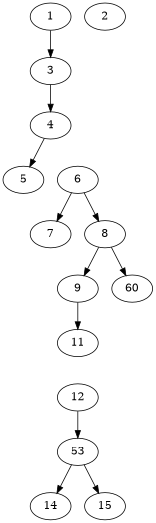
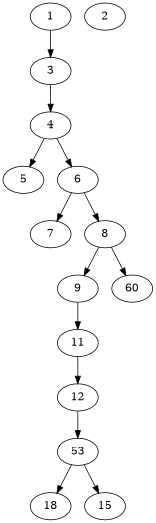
none -> (62, 149)
none -> (78, 367)
(51, 506) -> (51, 506)
